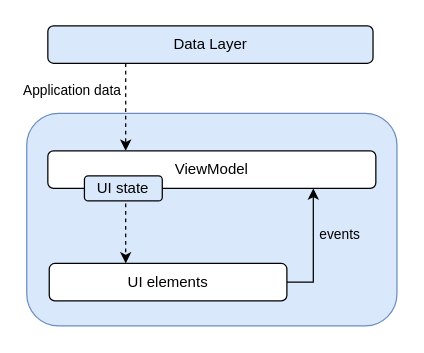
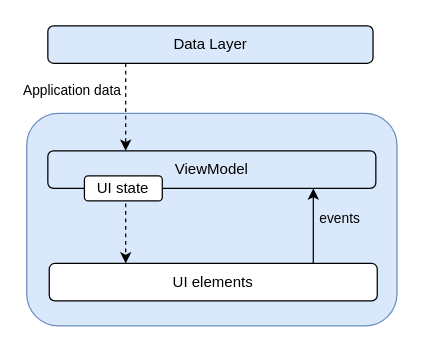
(212, 169) -> (212, 169)
(123, 188) -> (123, 188)
(168, 282) -> (213, 282)
